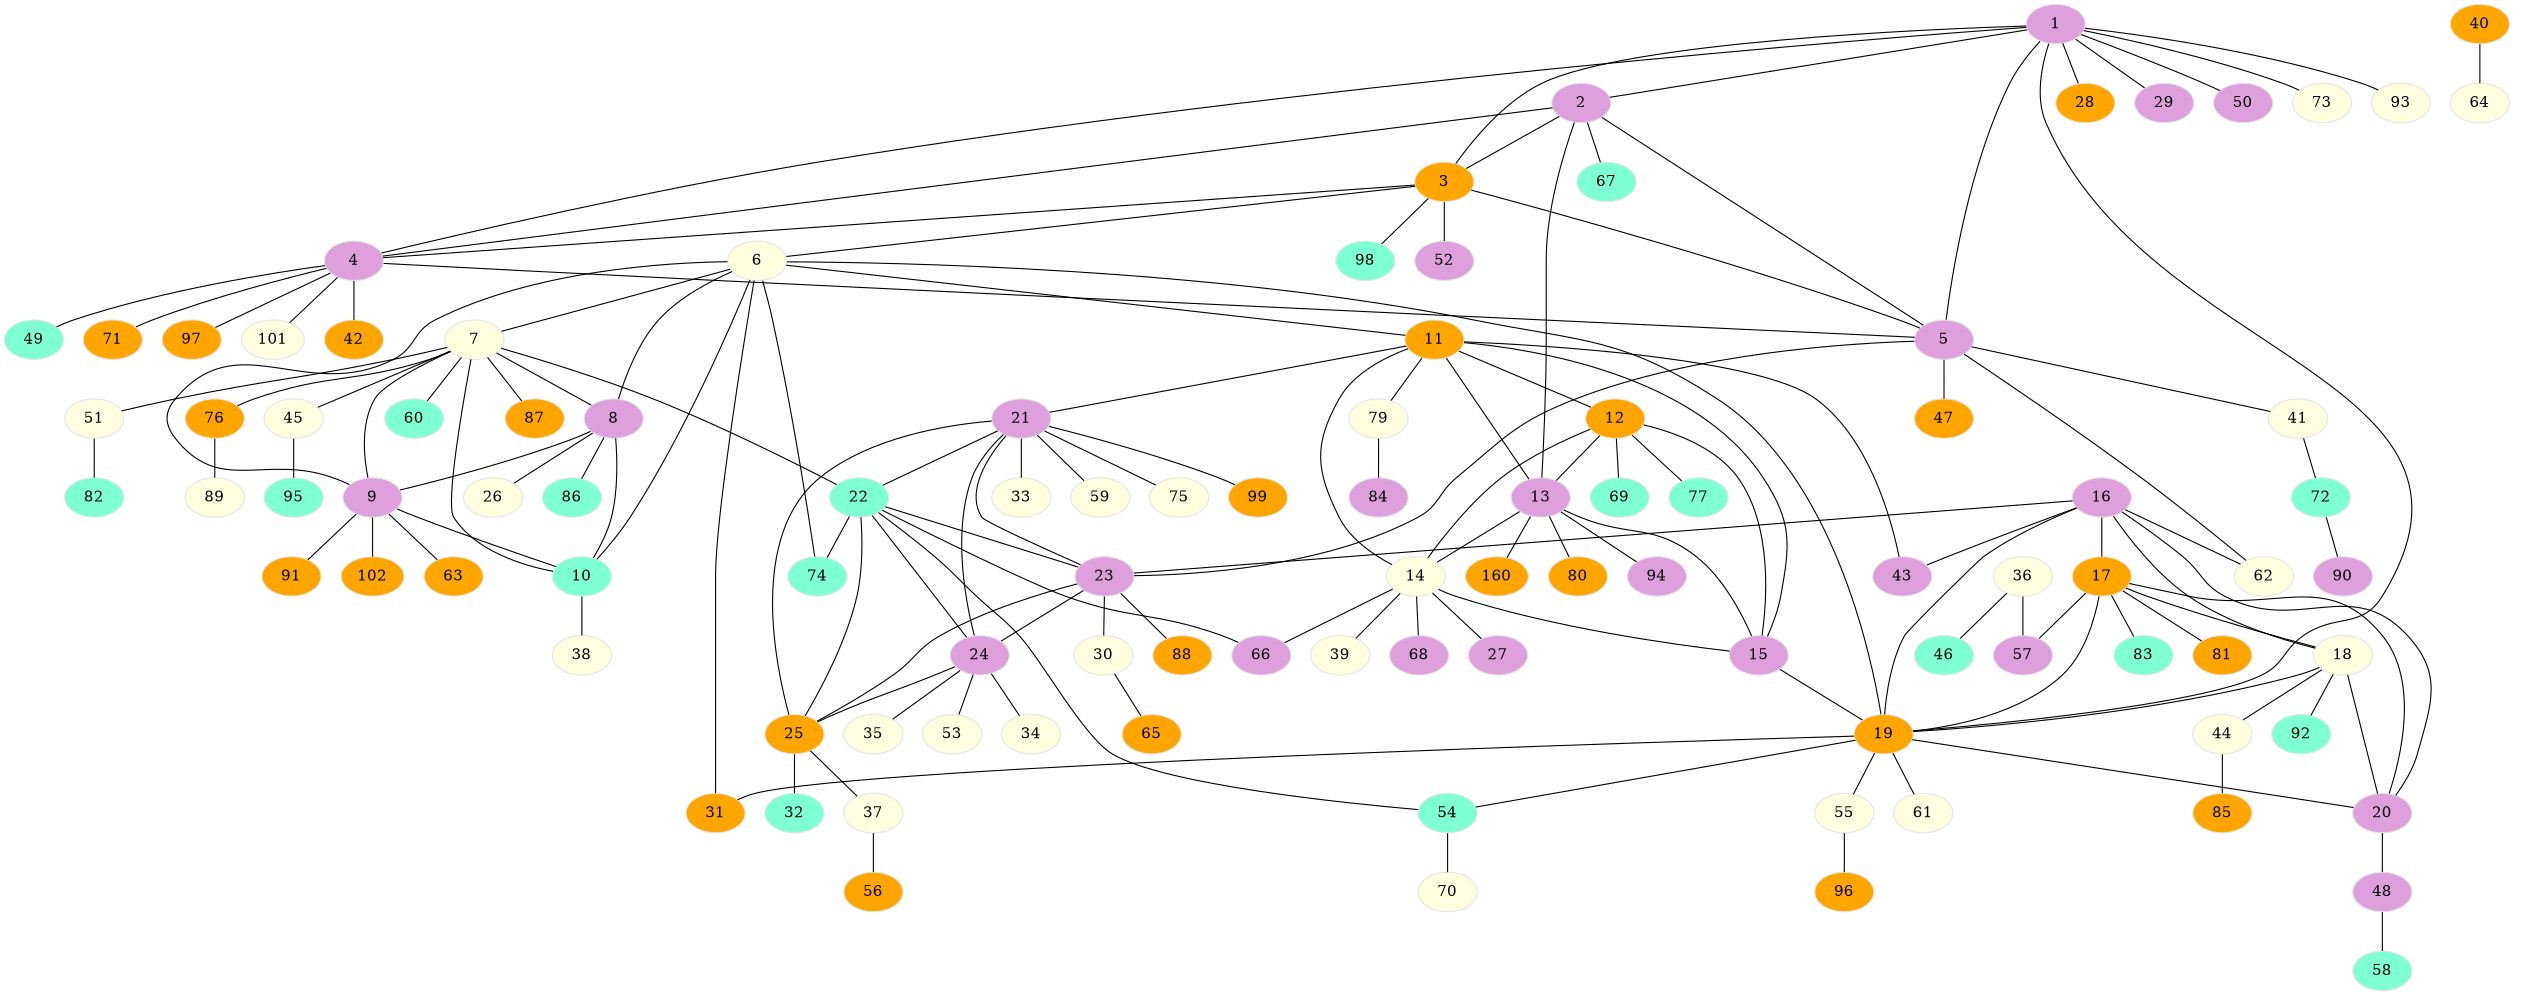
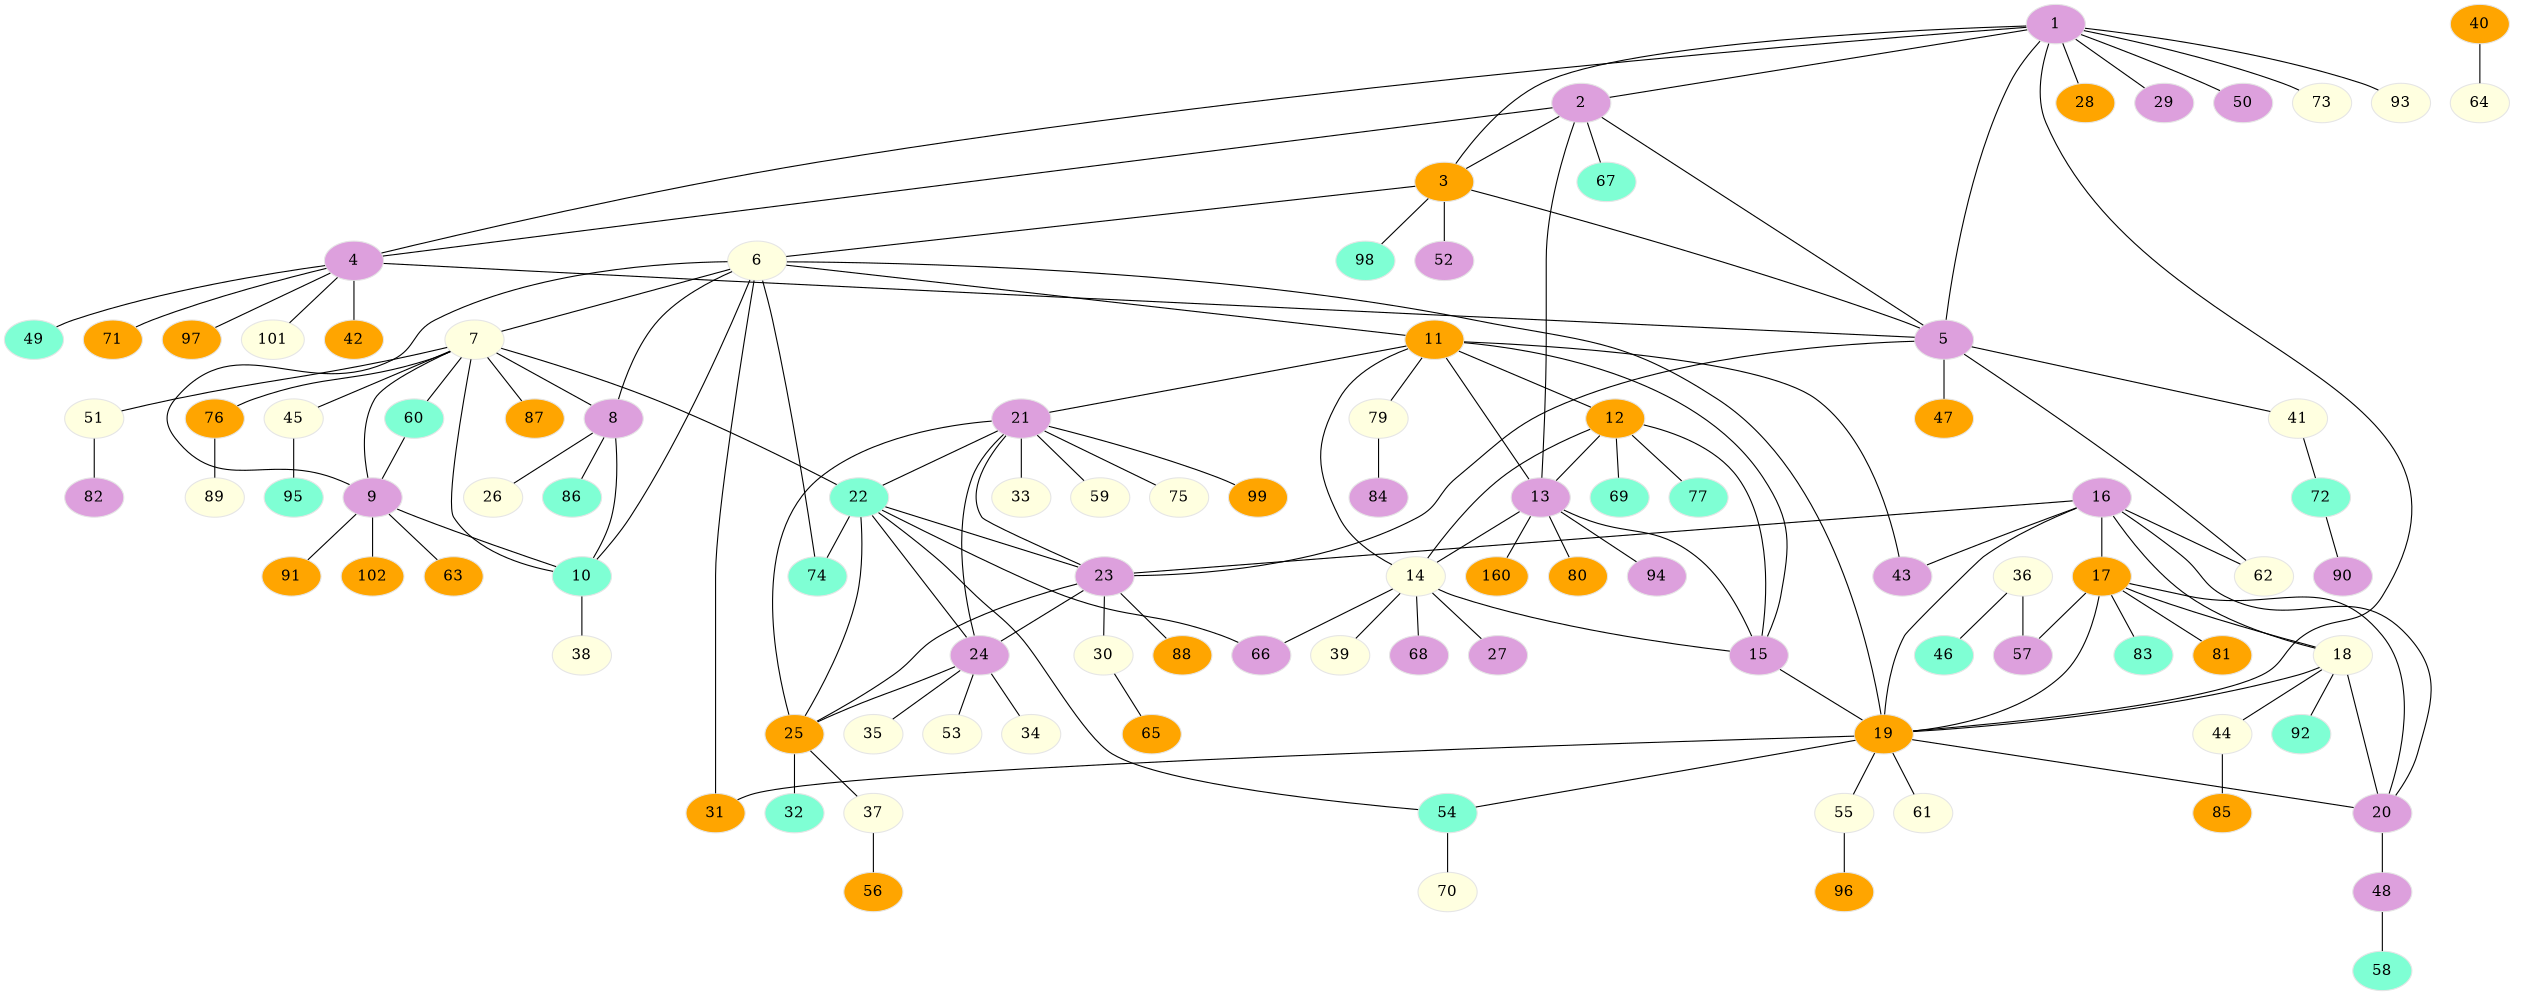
(899, 221) -> none
(496, 464) -> (393, 458)
(94, 498) -> (94, 498)
